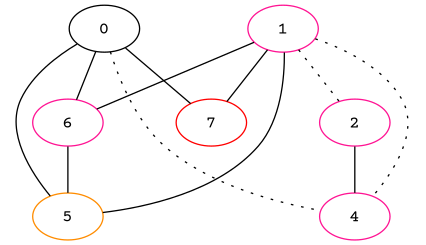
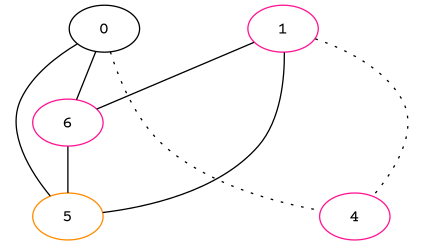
(211, 123) -> none
(355, 123) -> none
